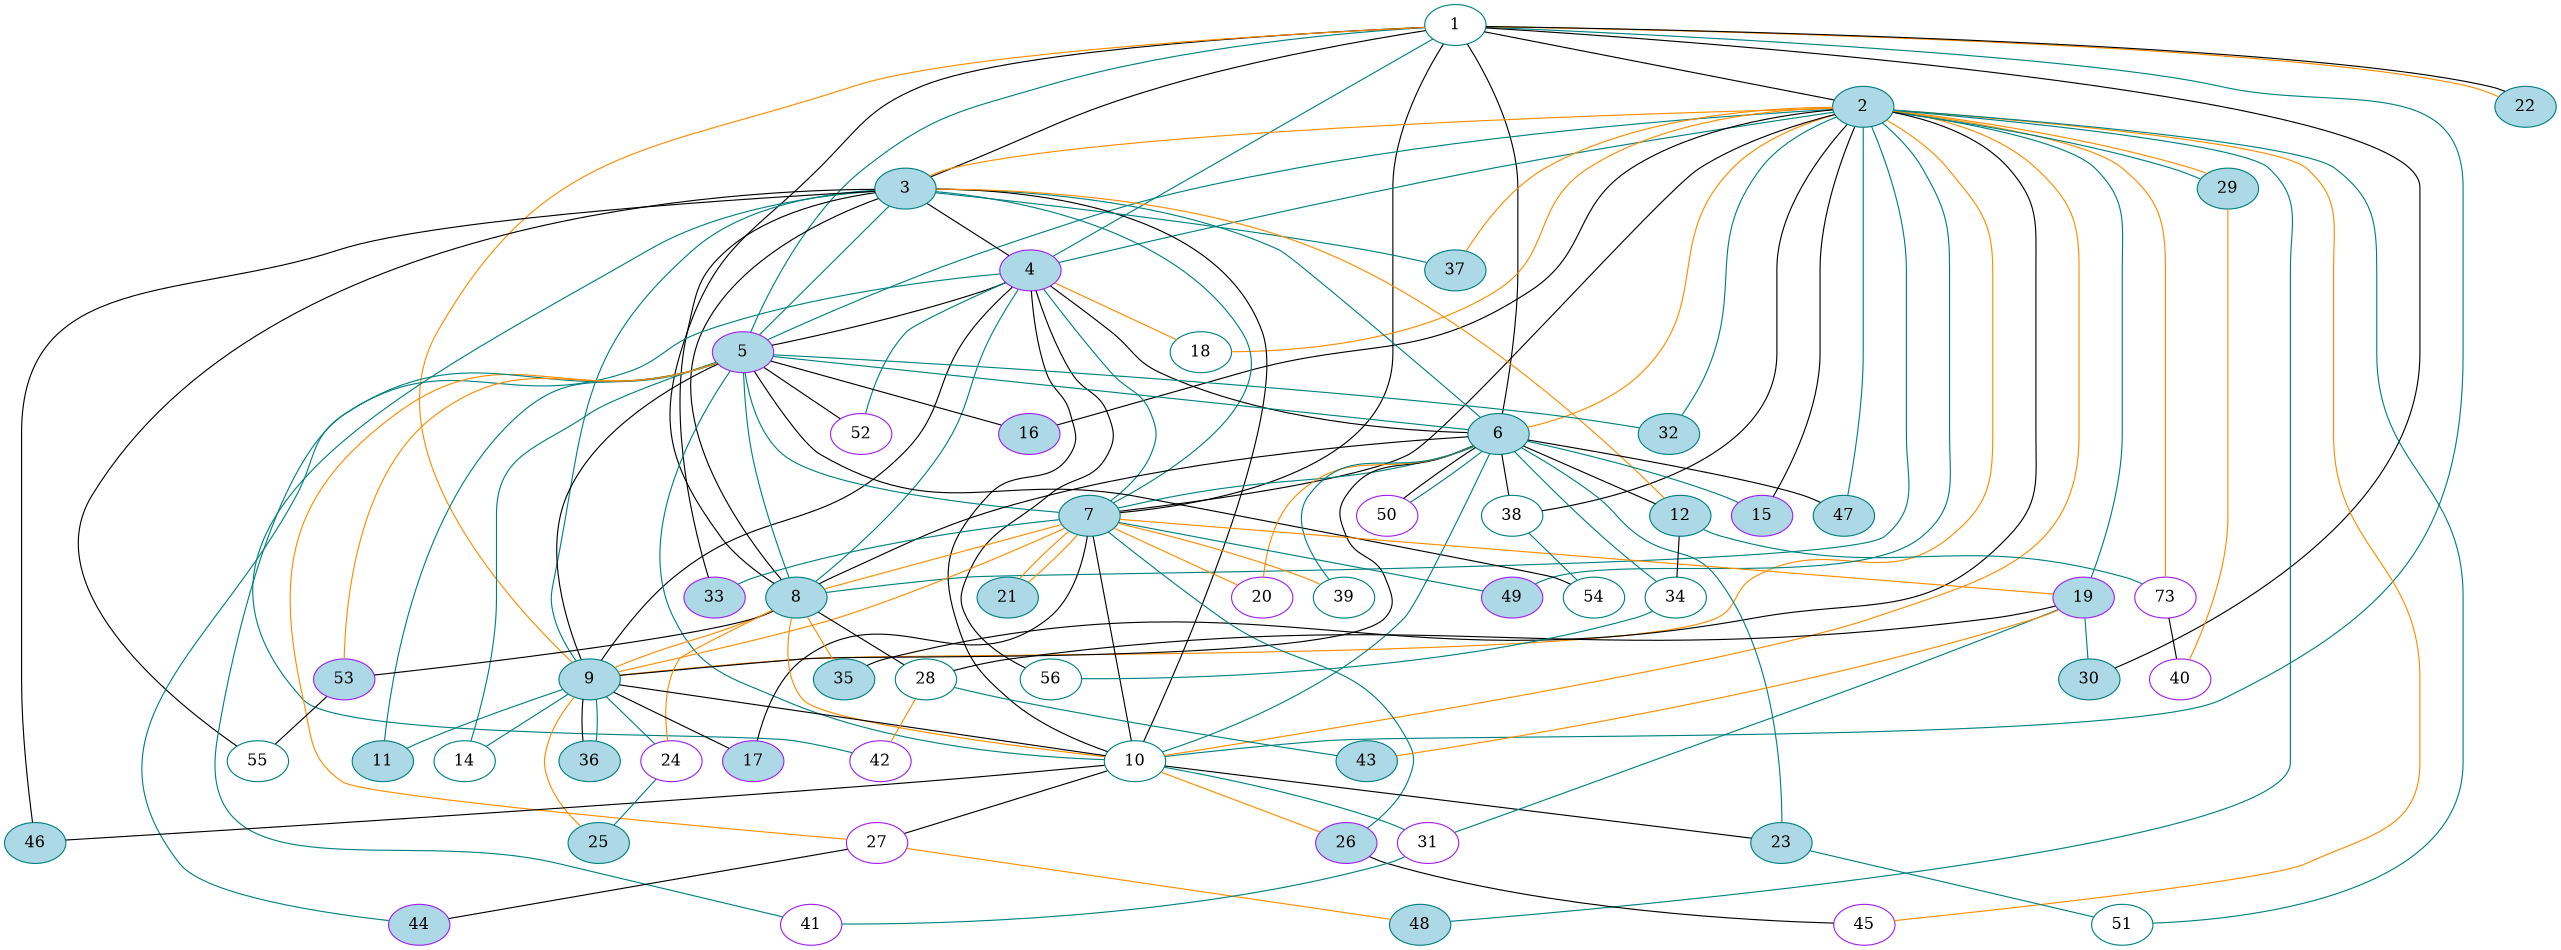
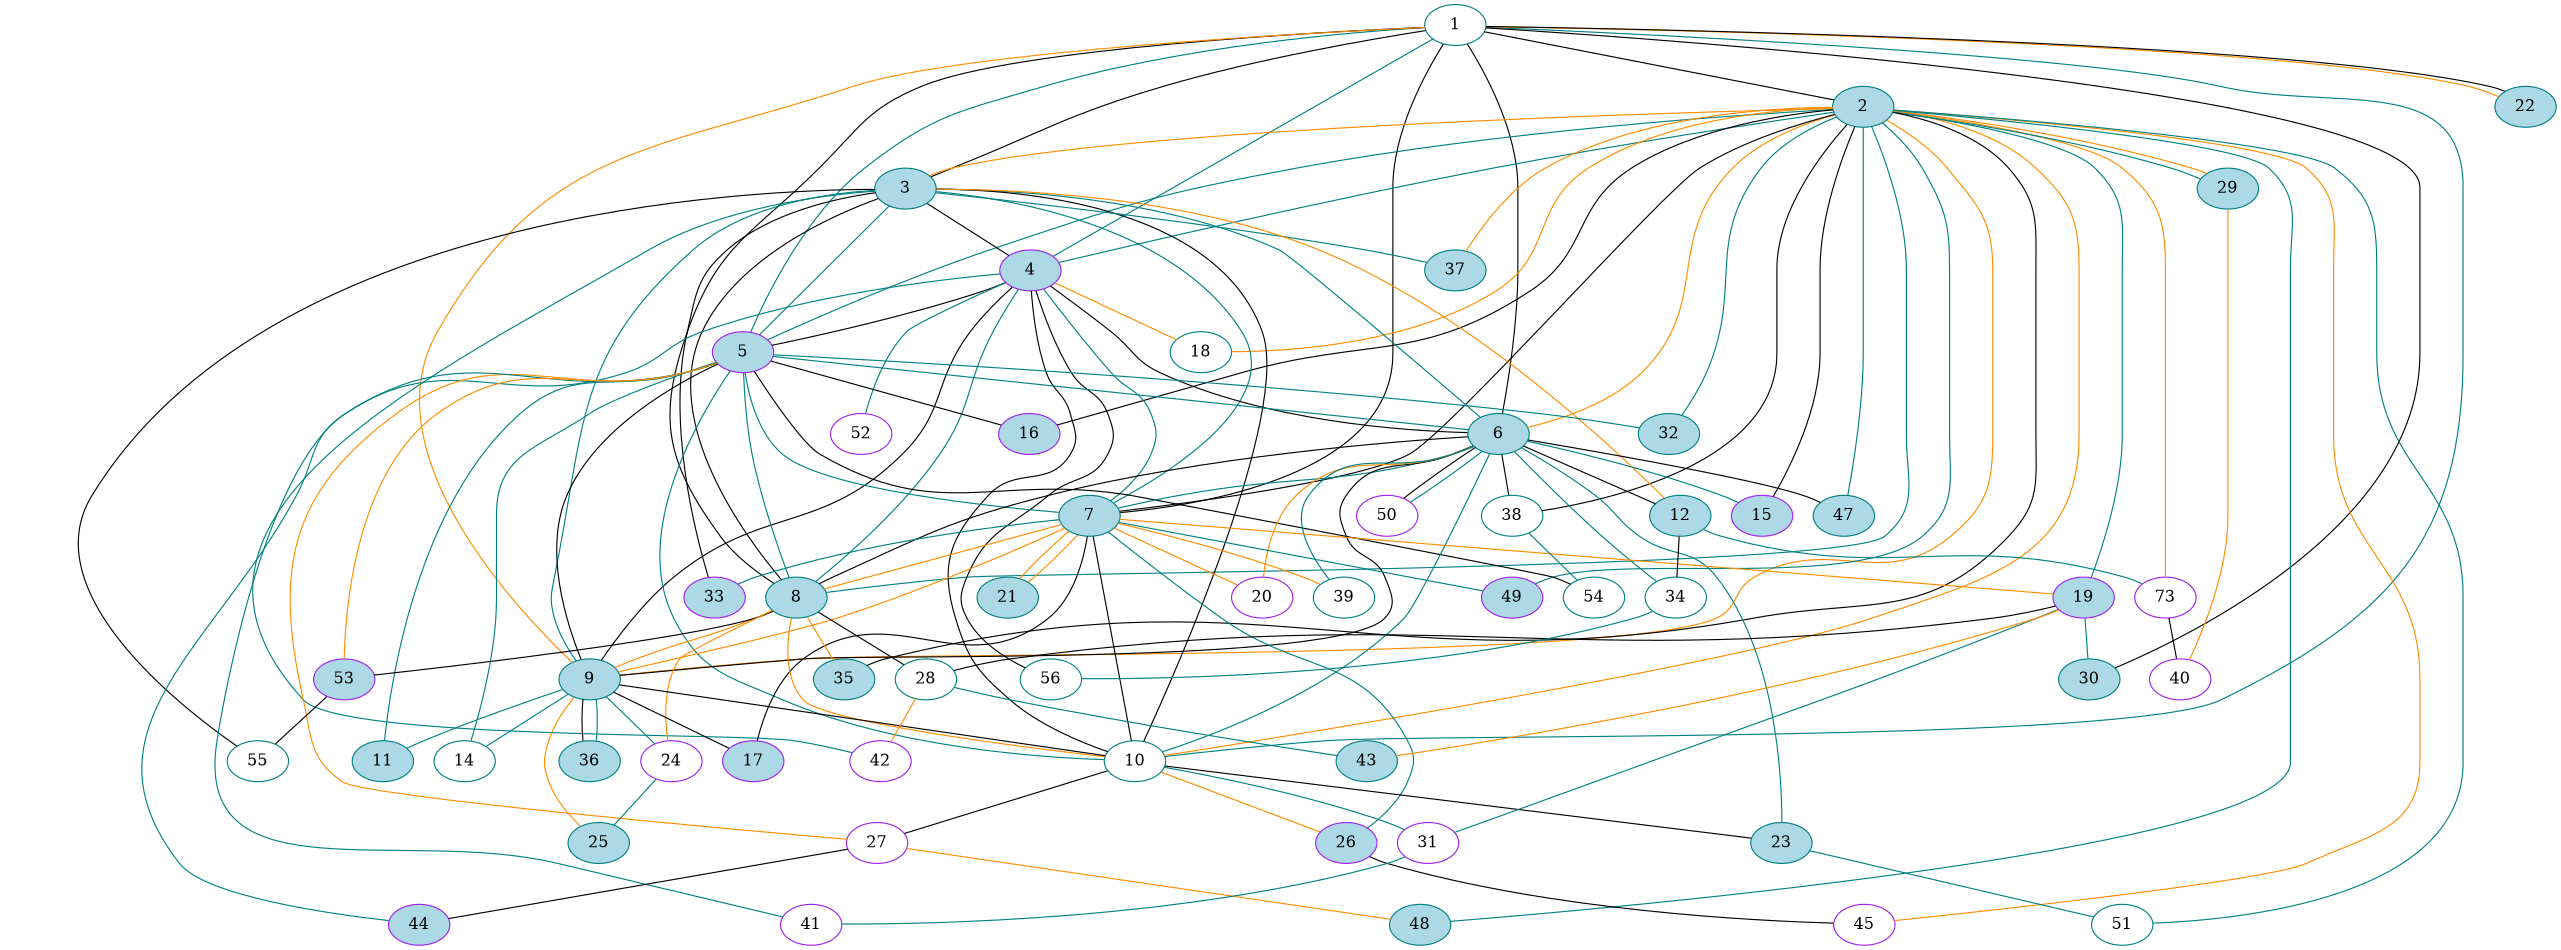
(802, 393) -> none
(35, 843) -> none
